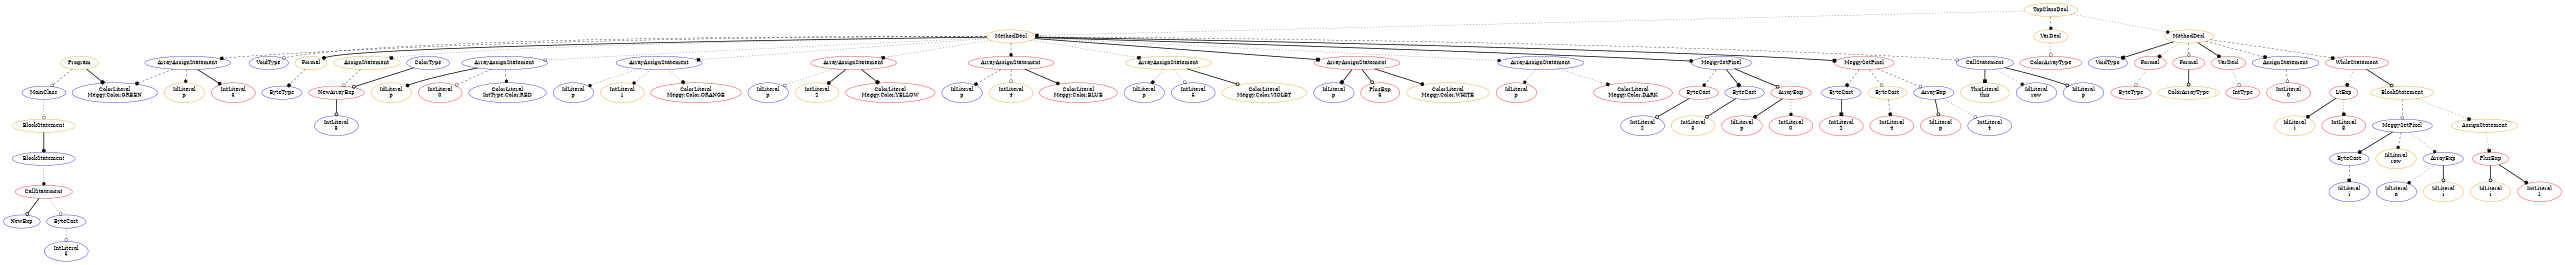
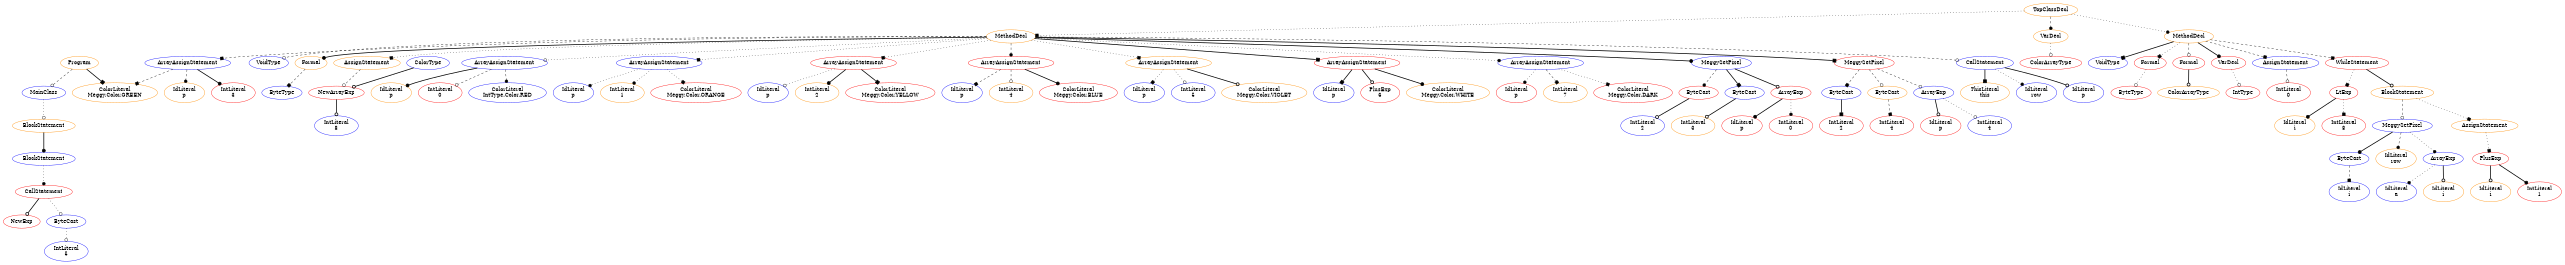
(115, 93) -> (115, 93)
none -> (1565, 93)
(22, 222) -> (22, 222)
